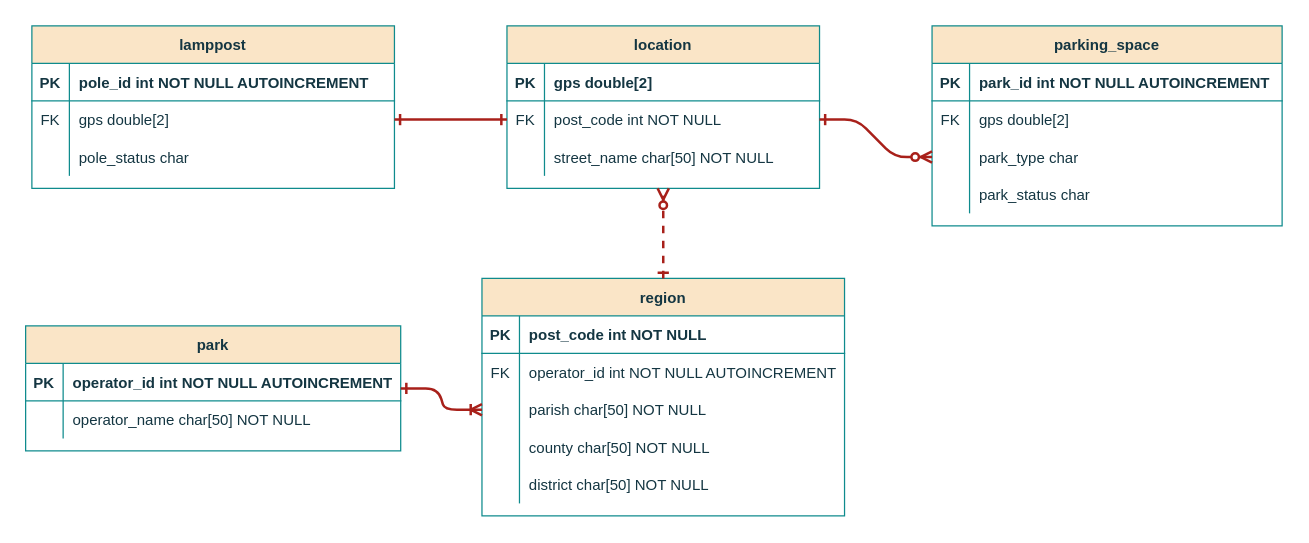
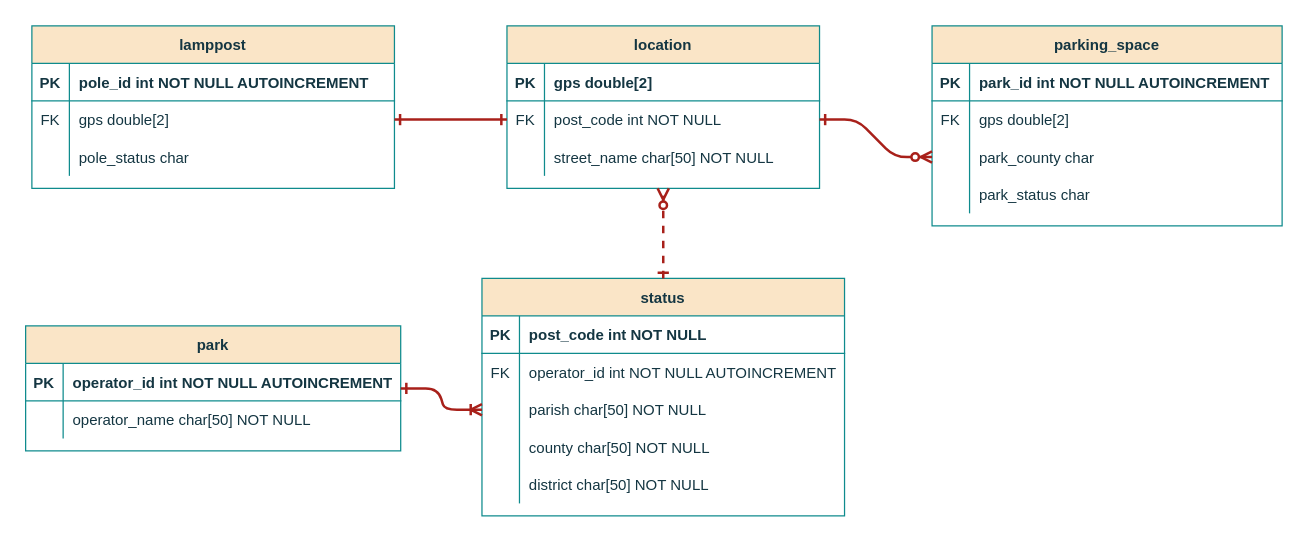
(1036, 158) -> (1044, 158)
(663, 298) -> (663, 298)
